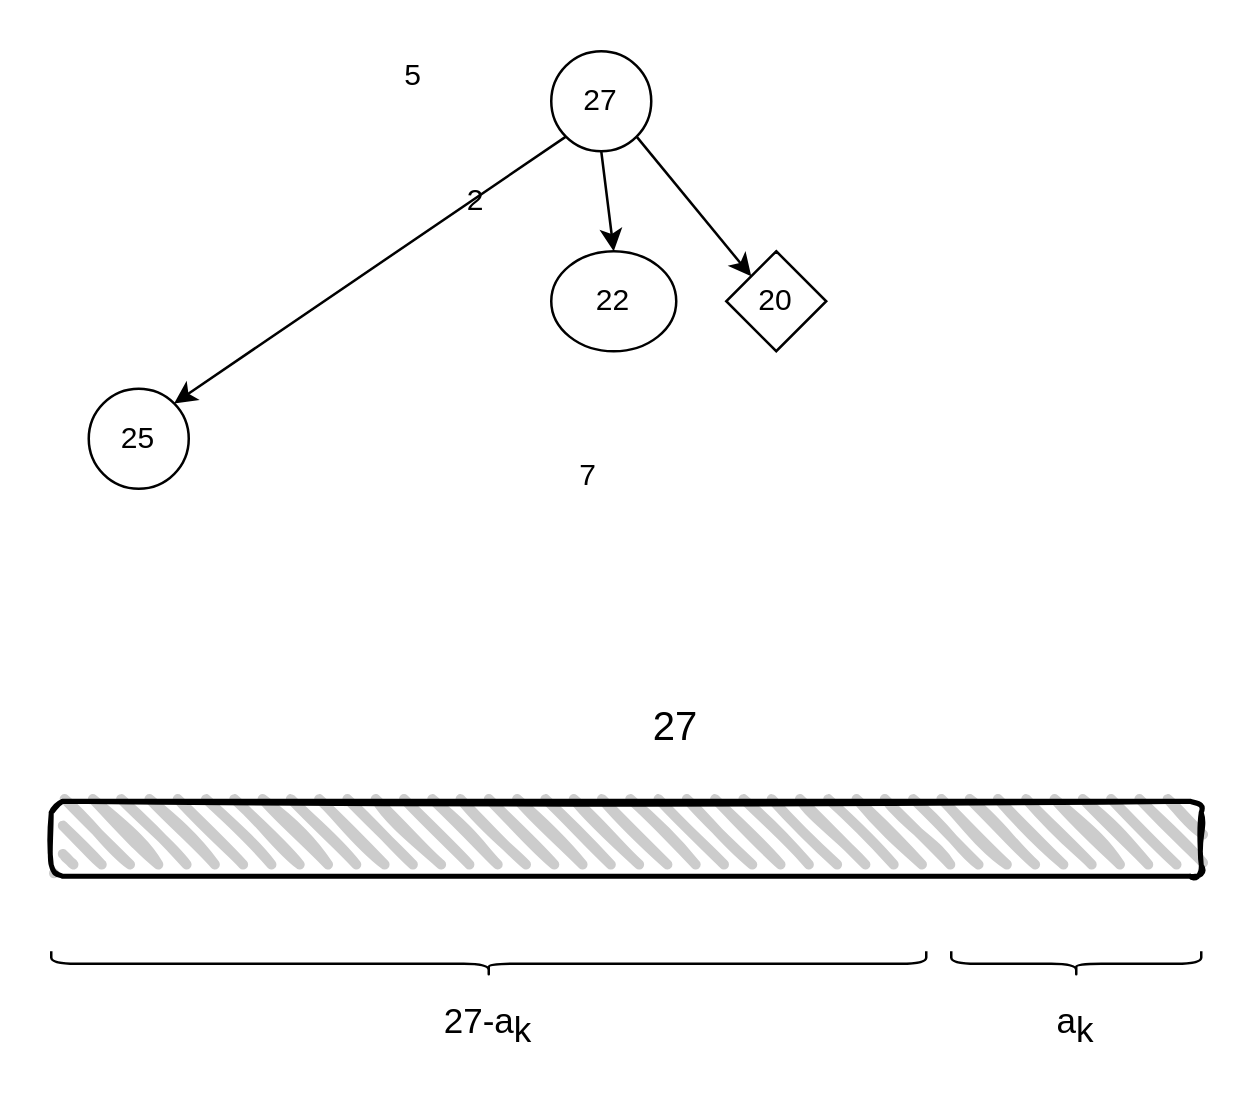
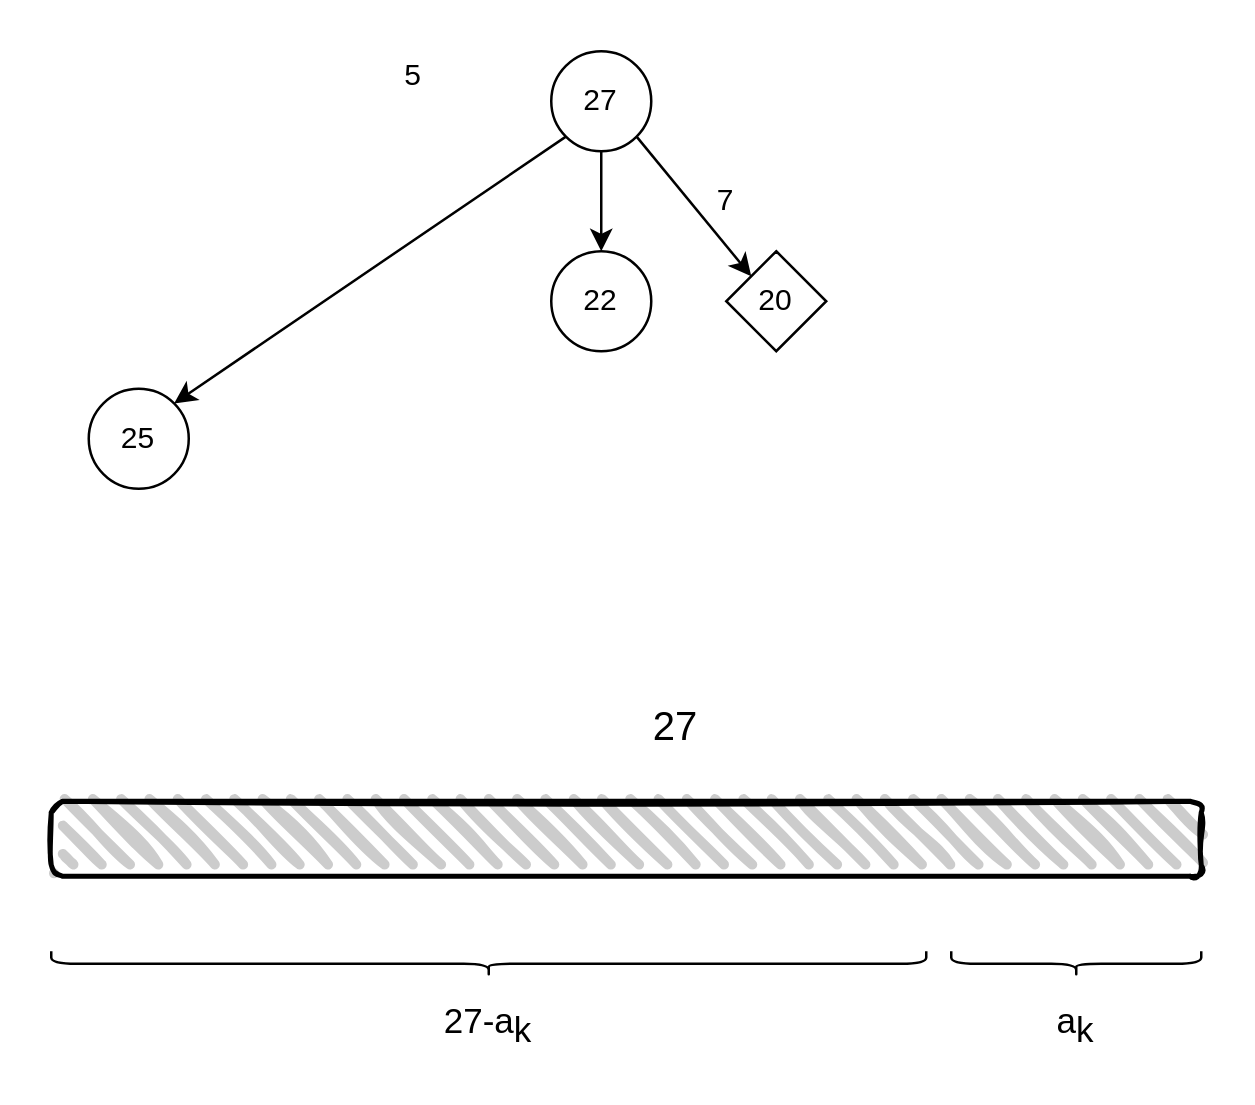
(476, 201) -> none
(614, 301) -> (601, 301)
(589, 476) -> (726, 201)
